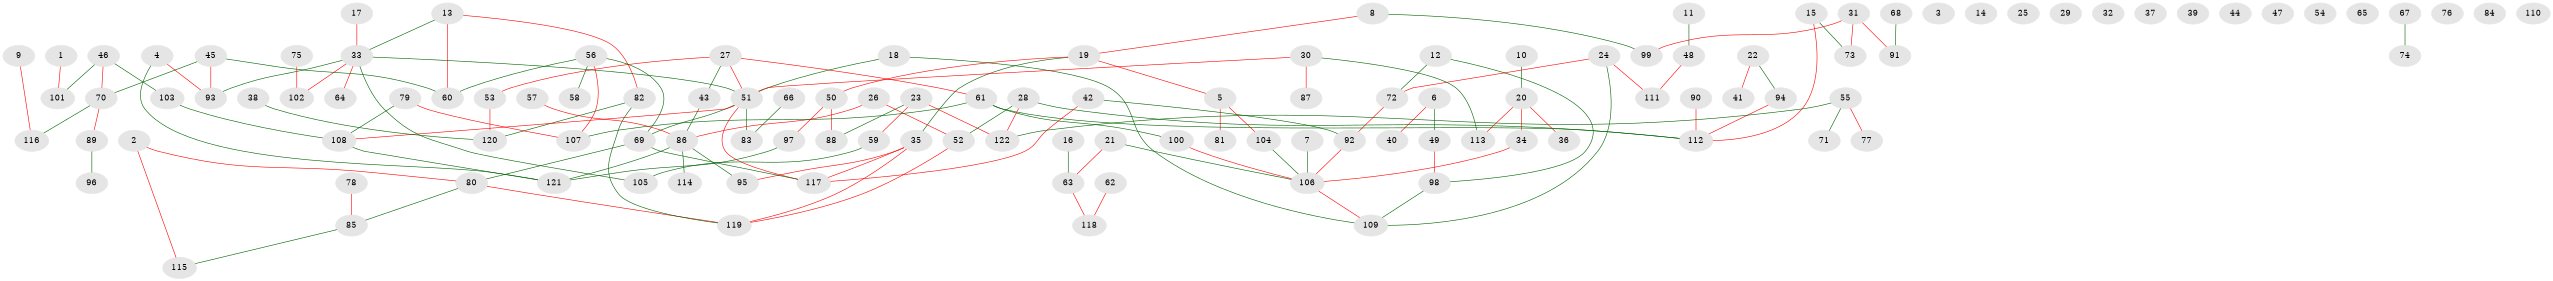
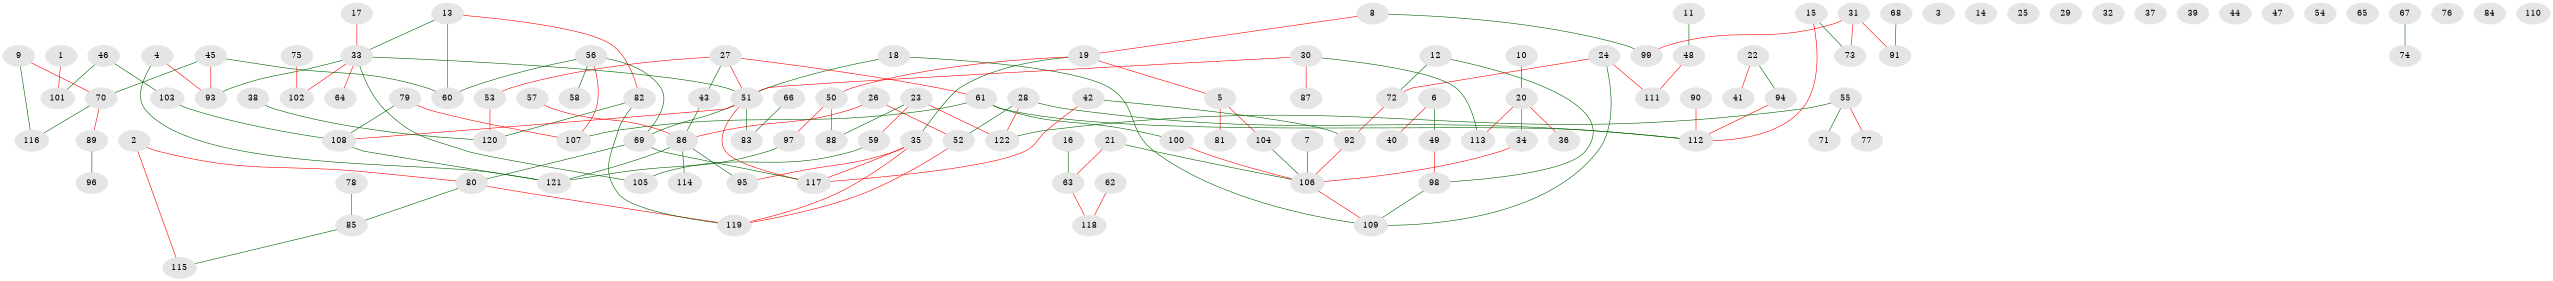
(102, 77) -> (63, 79)
(25, 98) -> (25, 98)
